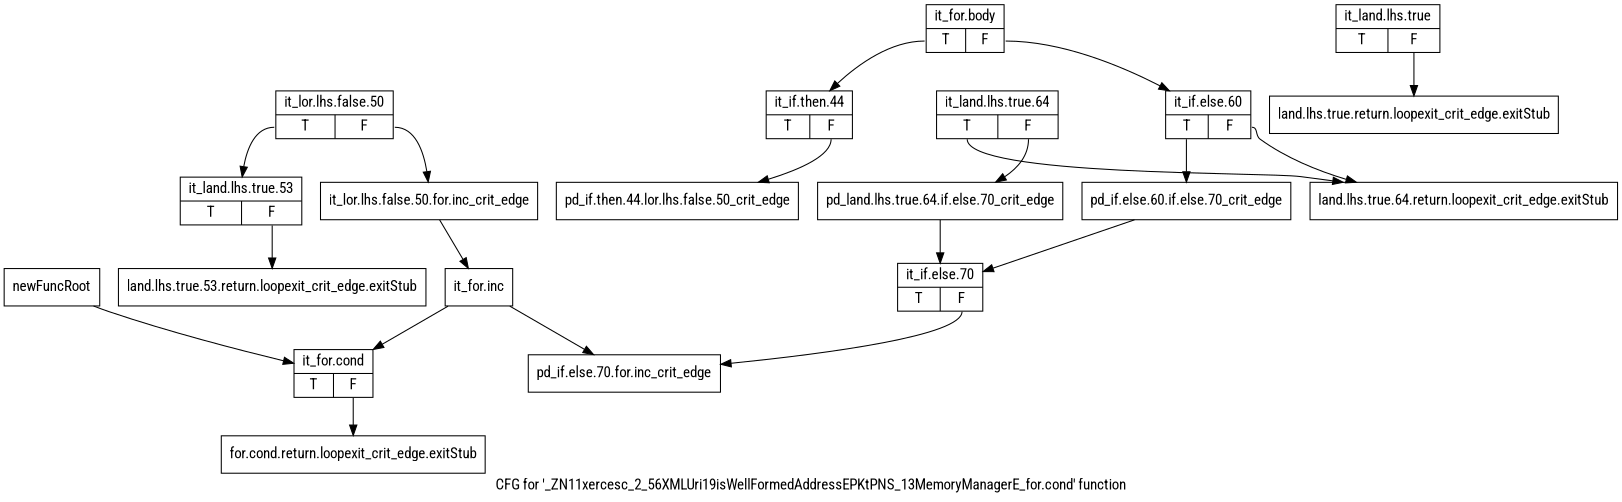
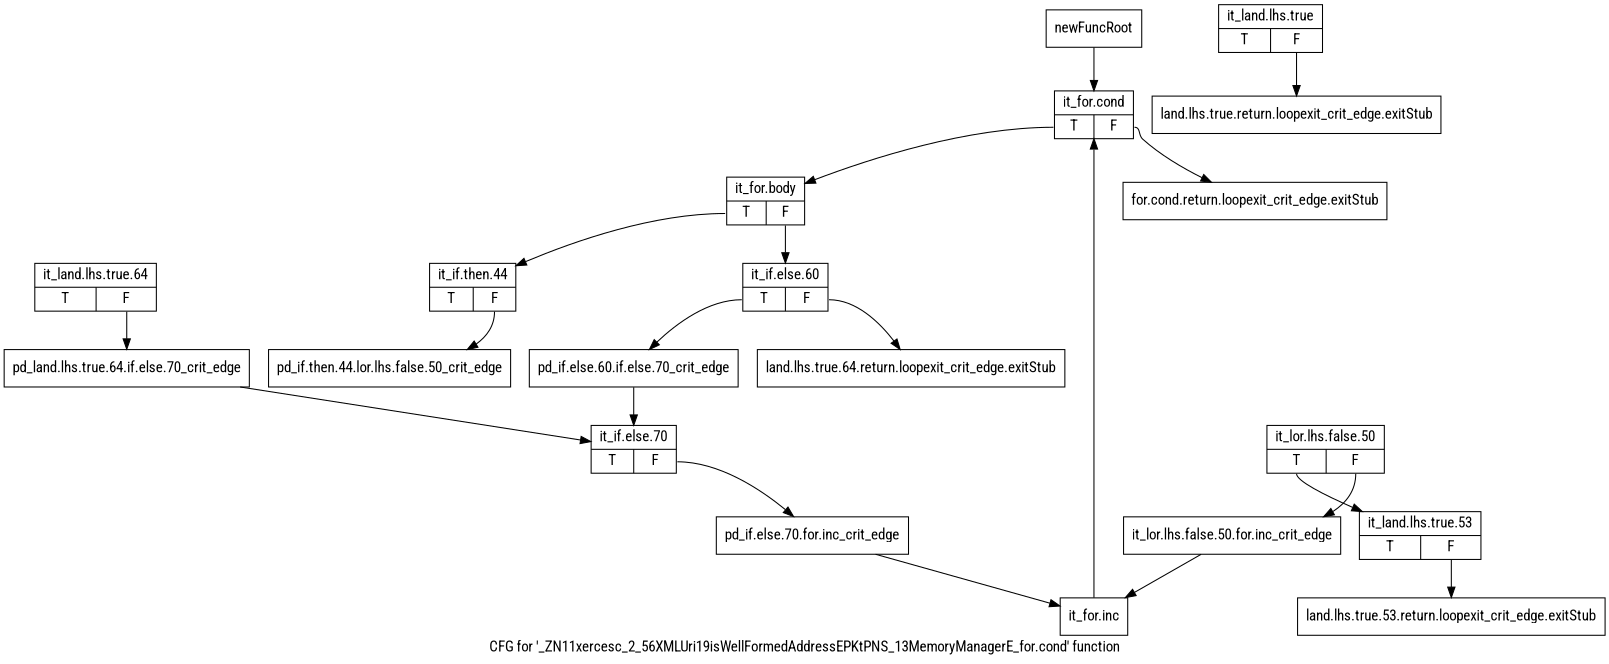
none -> (932, 143)
(1147, 171) -> none
(547, 328) -> (963, 579)
